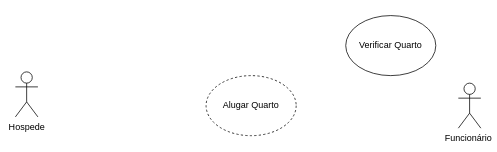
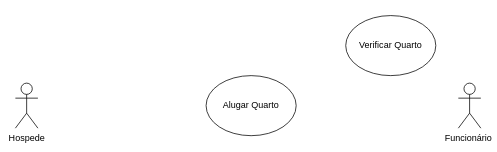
(27, 94) -> (27, 105)
(251, 105) -> (251, 105)
